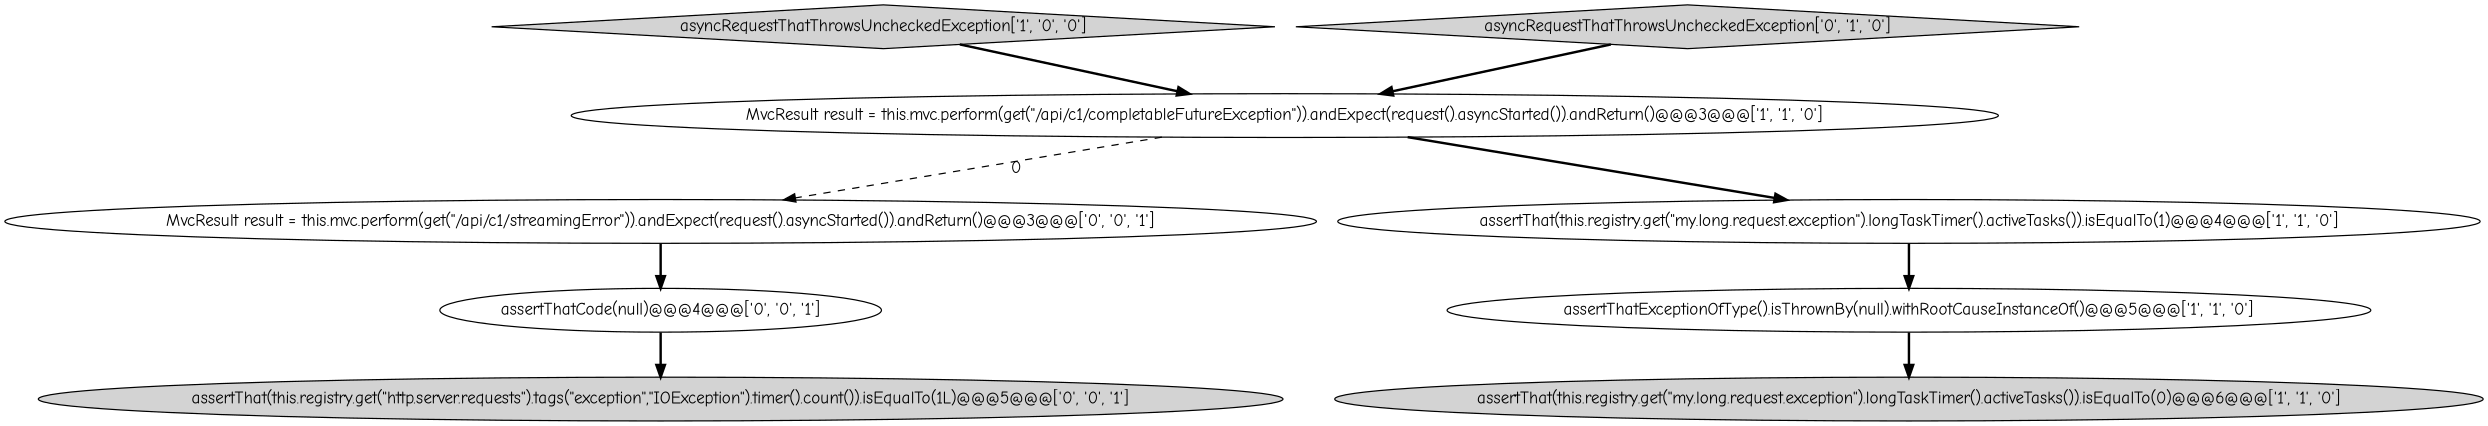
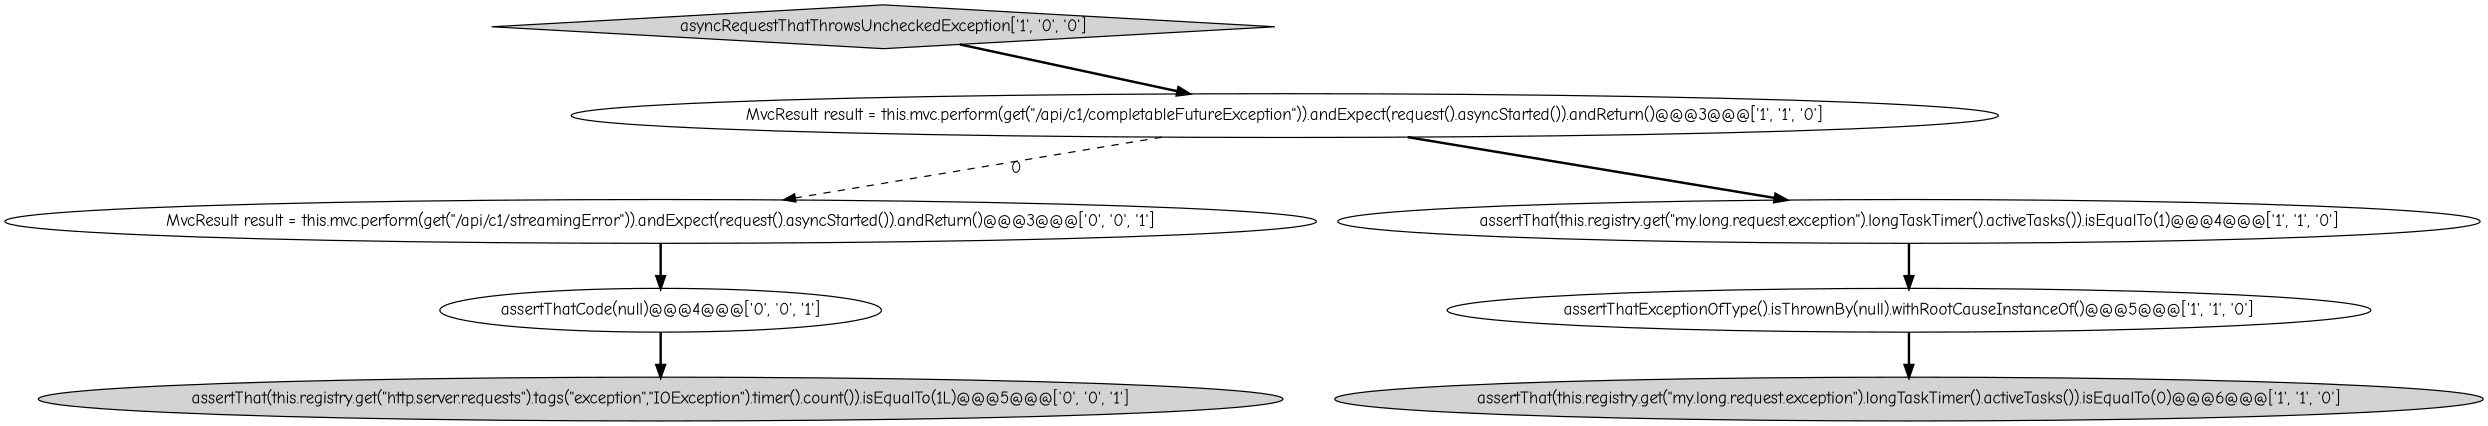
(1688, 27) -> none
